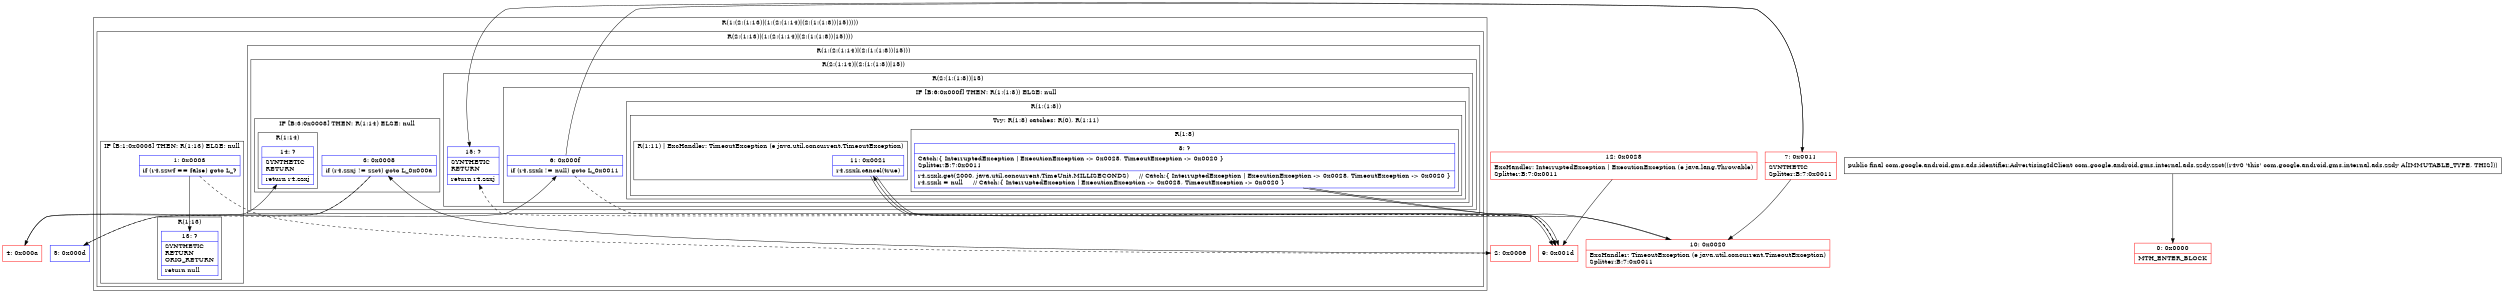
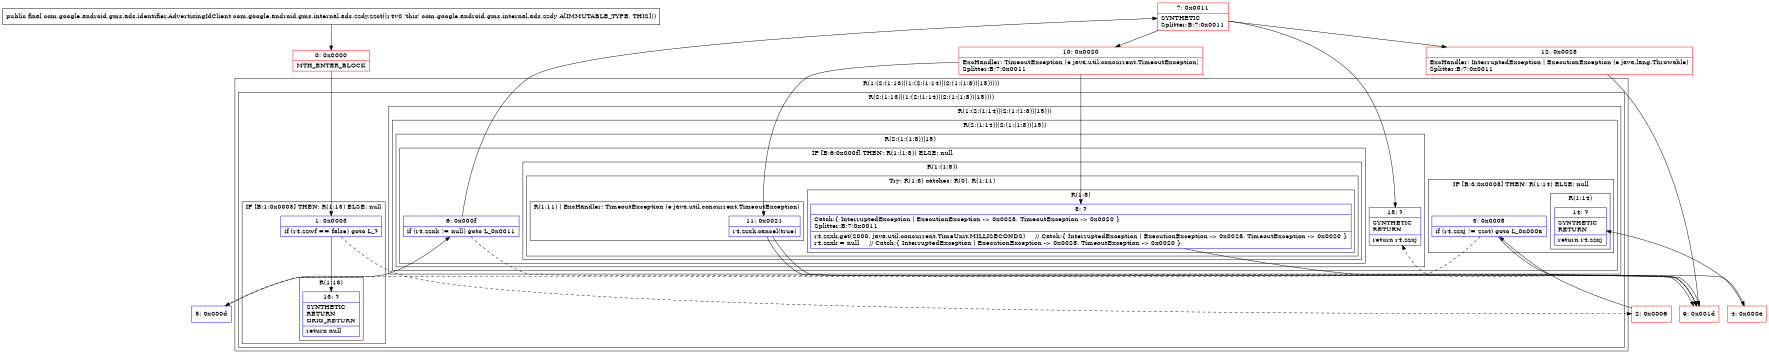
none -> (1335, 34)
none -> (331, 141)
(1485, 213) -> (1081, 137)
